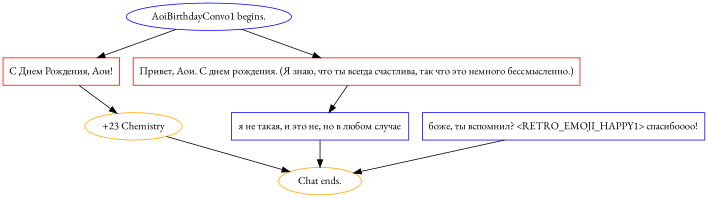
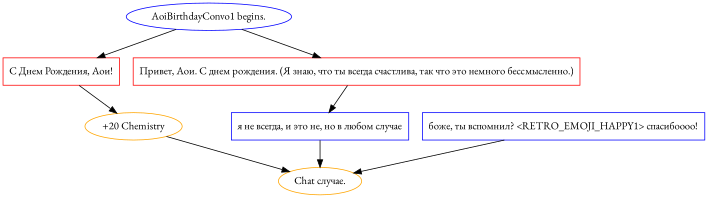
(134, 126) -> (134, 126)
(320, 126) -> (320, 126)
(320, 181) -> (320, 181)
